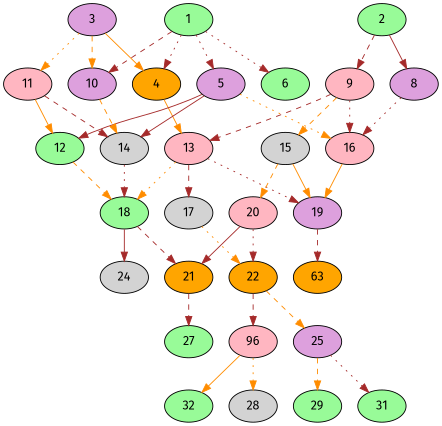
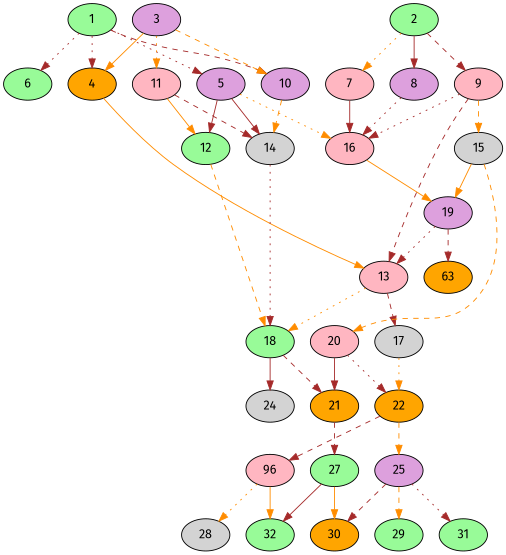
none -> (350, 84)
(249, 179) -> (419, 242)
none -> (306, 499)
none -> (335, 535)
